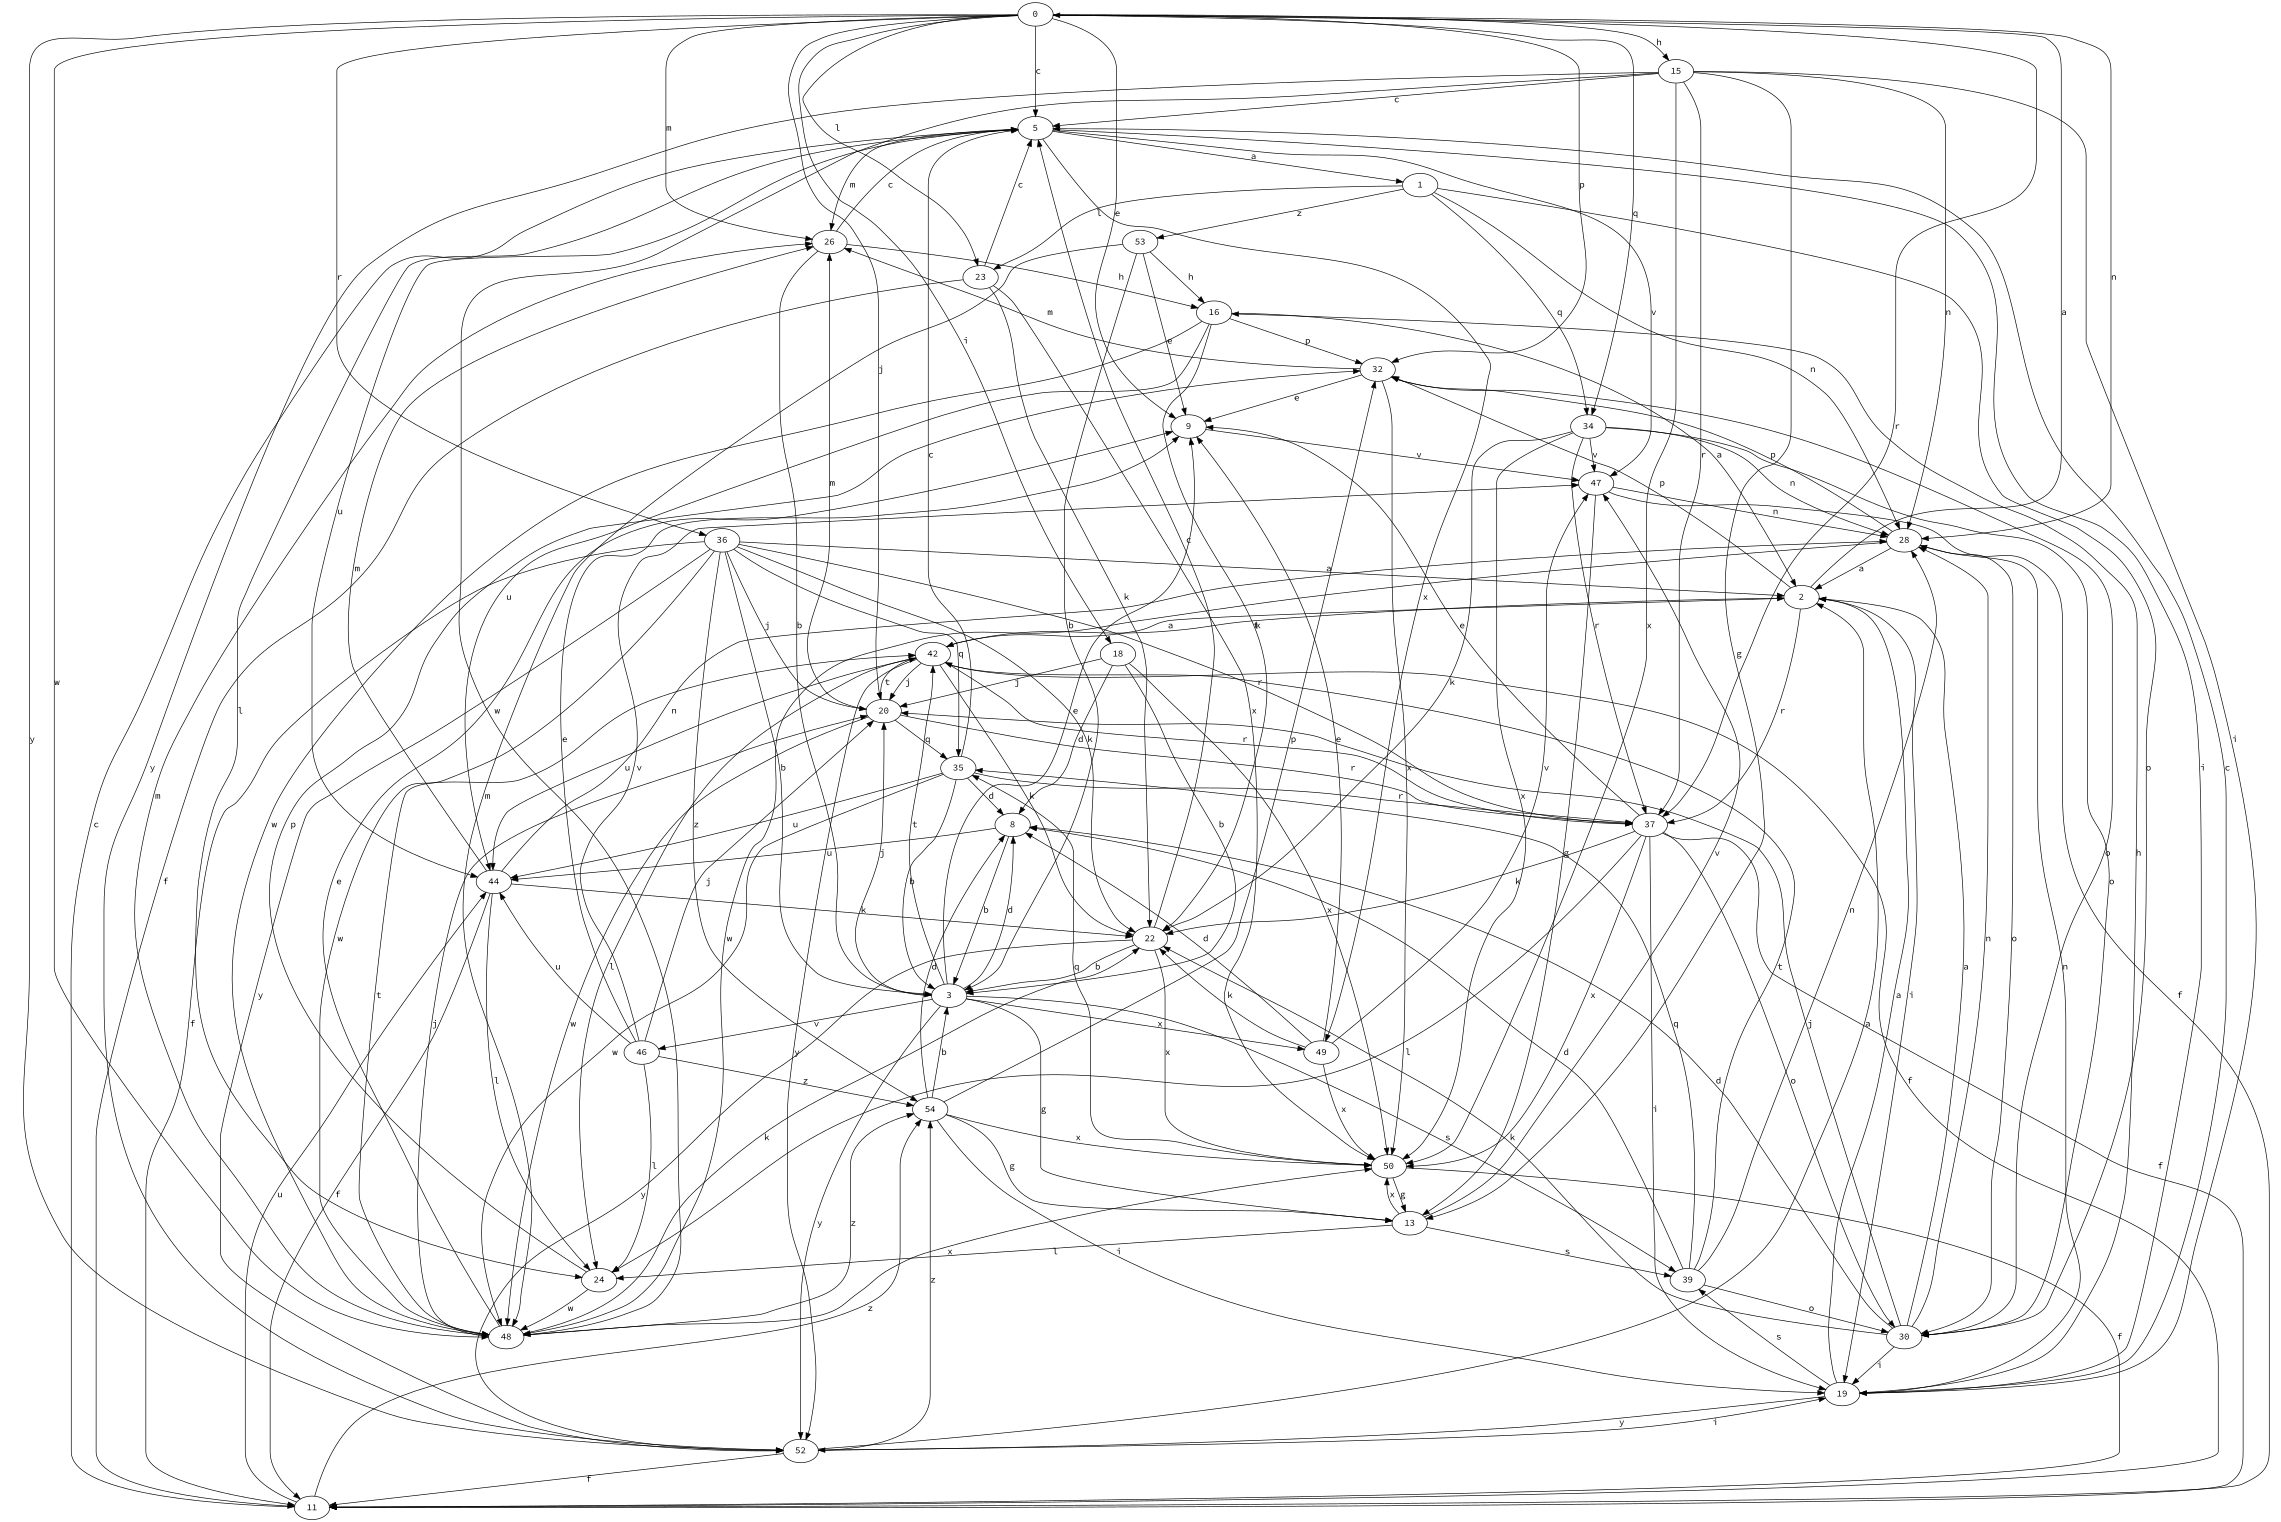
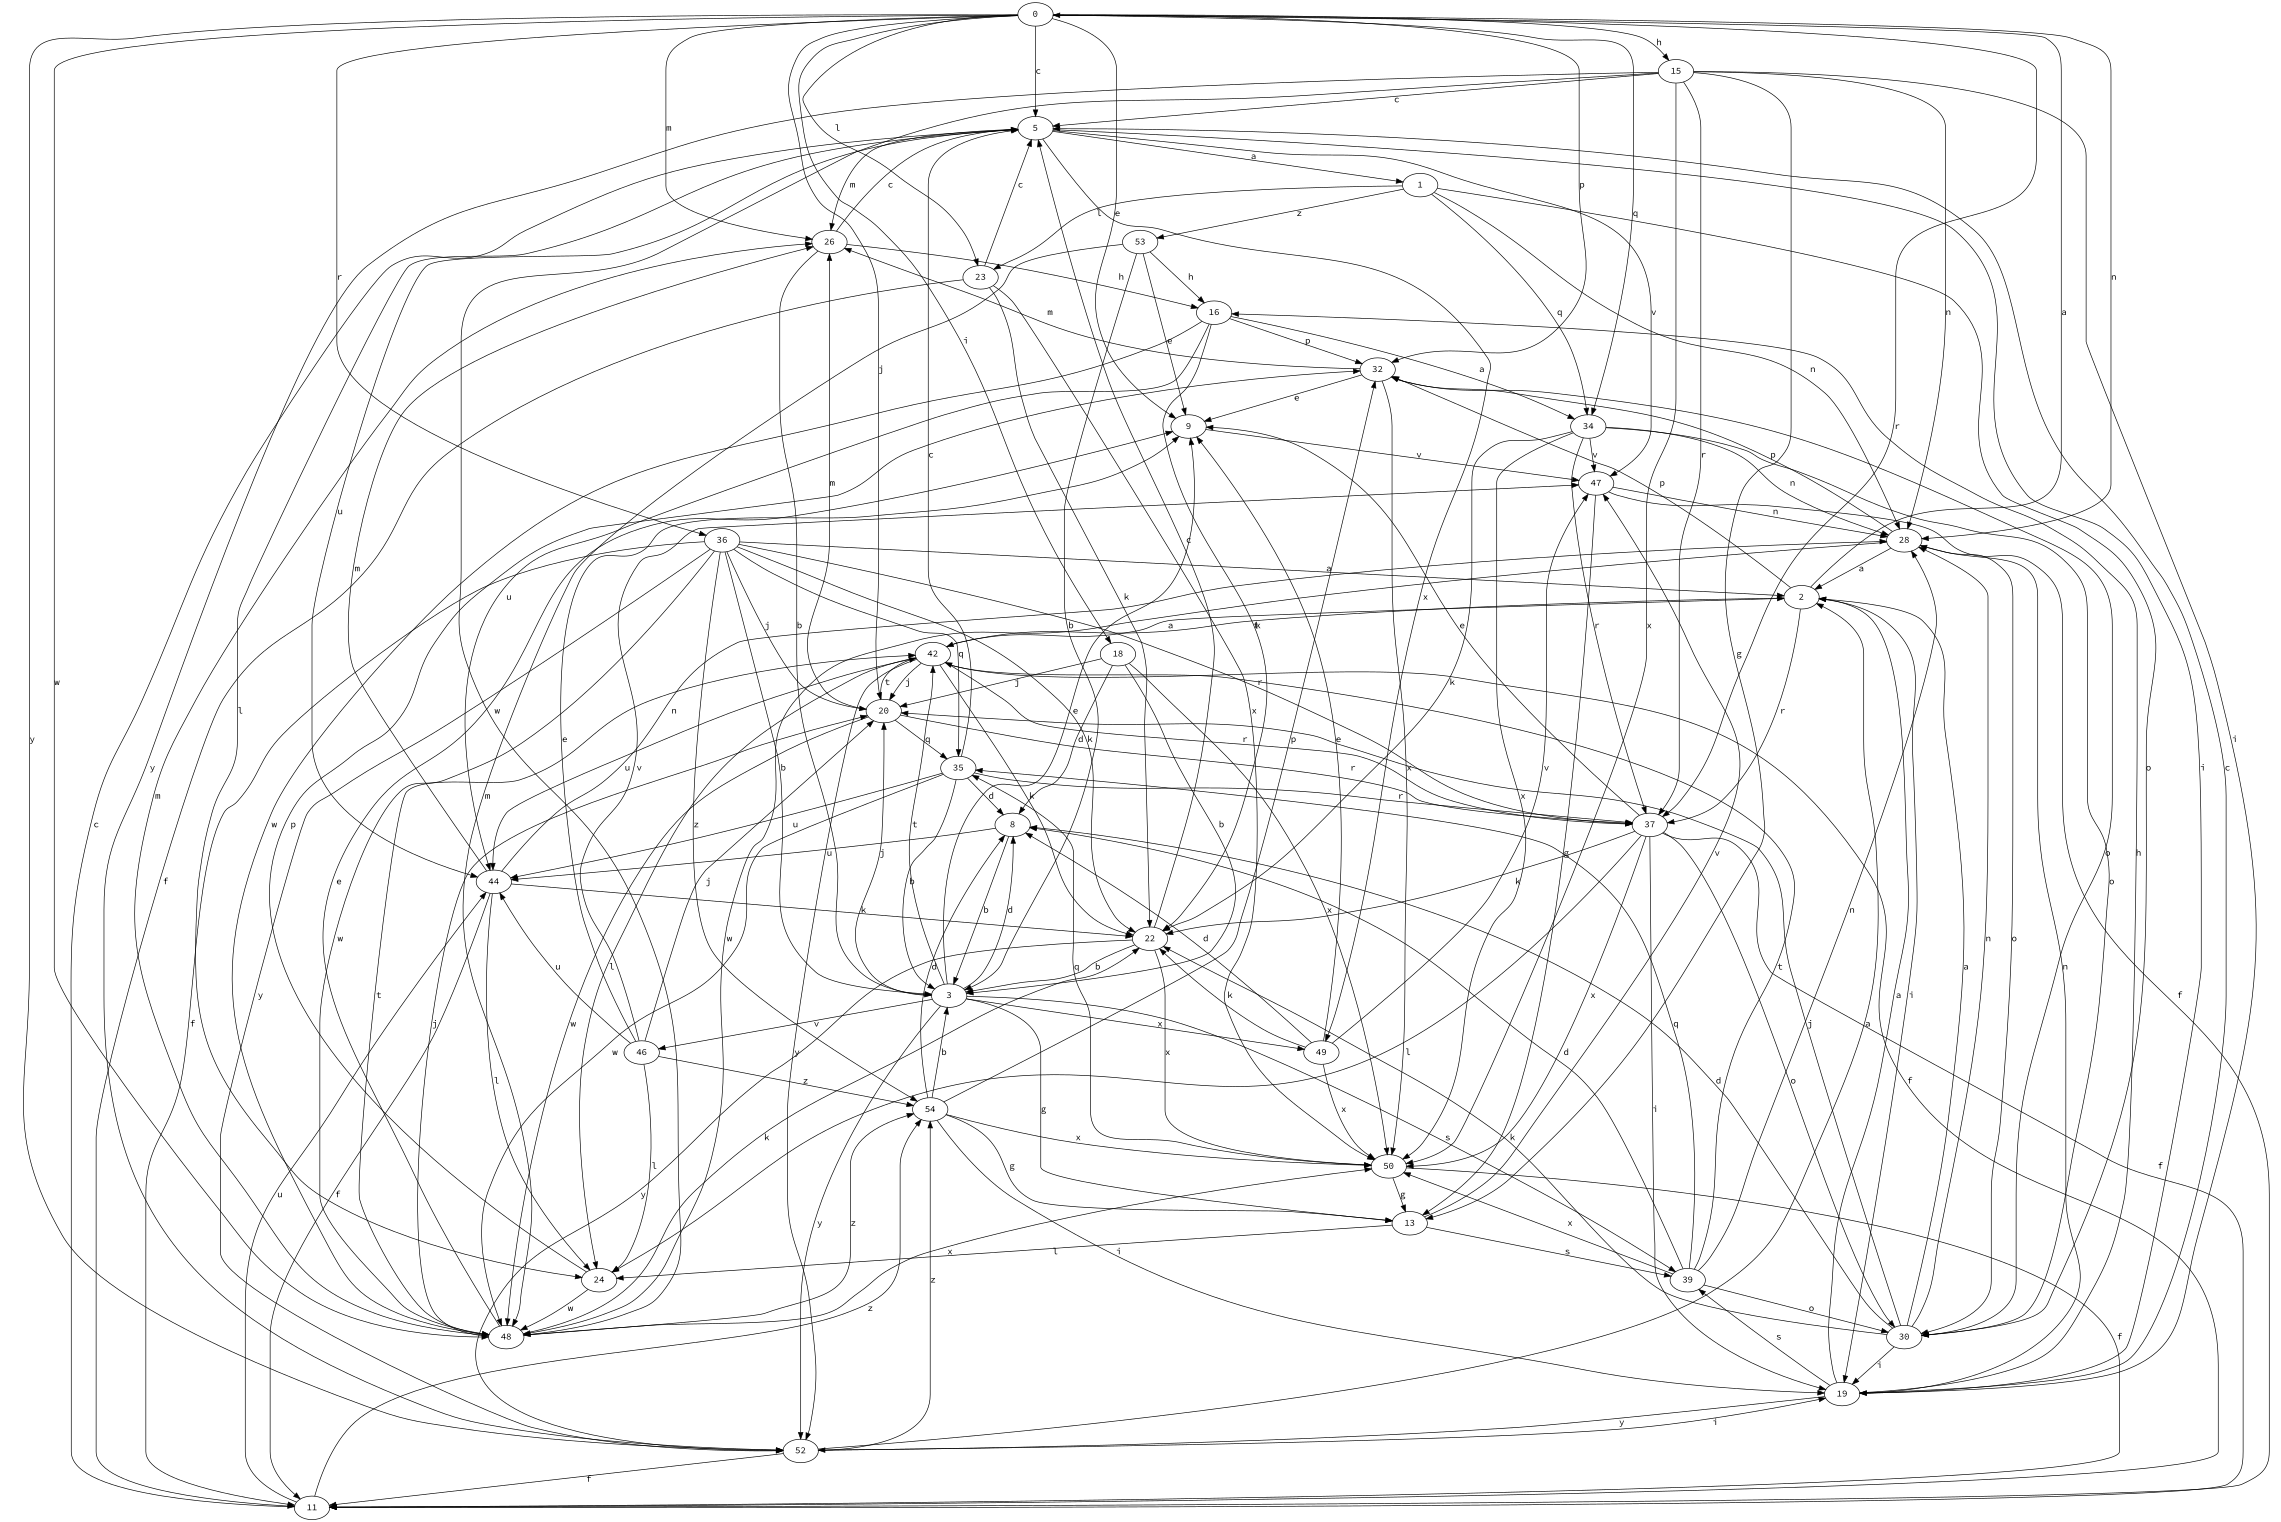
(1556, 368) -> (1394, 355)
(1390, 1201) -> (1541, 1224)
